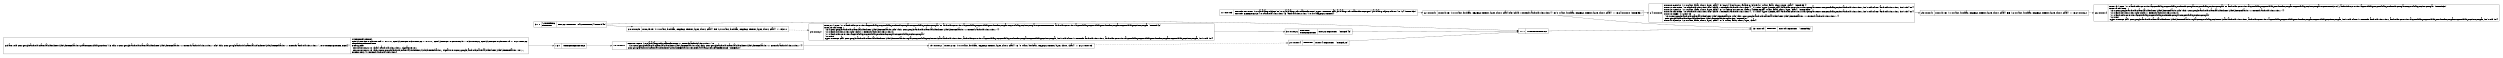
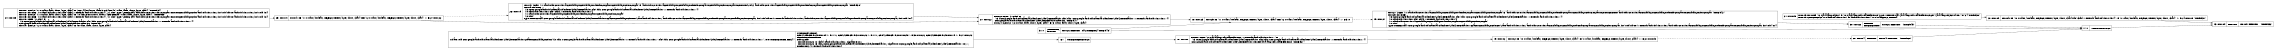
(1646, 13) -> none
none -> (1074, 20)
